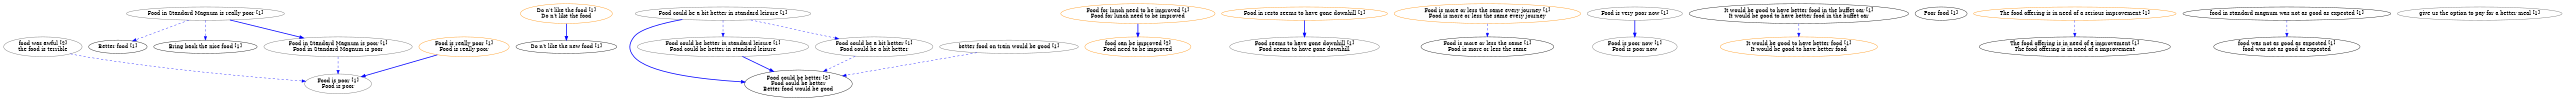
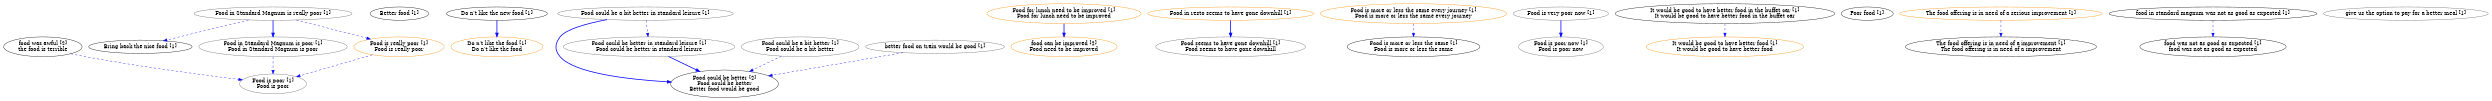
(793, 29) -> none
(162, 30) -> (332, 29)
(566, 30) -> (497, 27)
(43, 47) -> (43, 47)
(401, 65) -> (336, 65)
